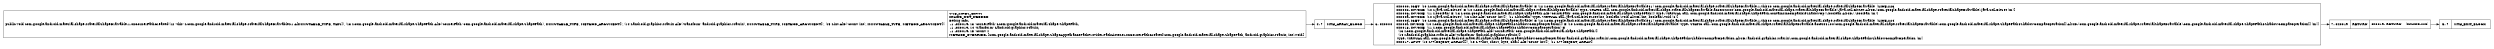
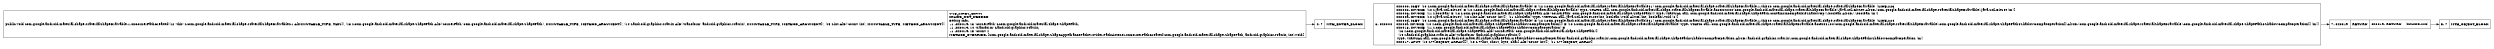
(1345, 24) -> (1345, 24)
(1368, 24) -> none
(2470, 24) -> (2470, 24)
